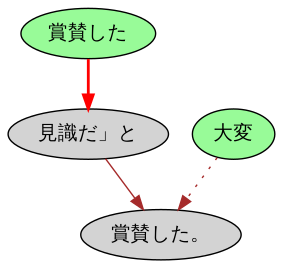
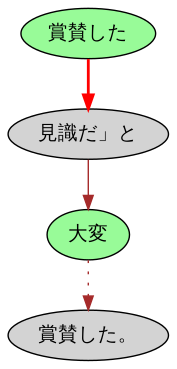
(120, 178) -> (88, 178)
